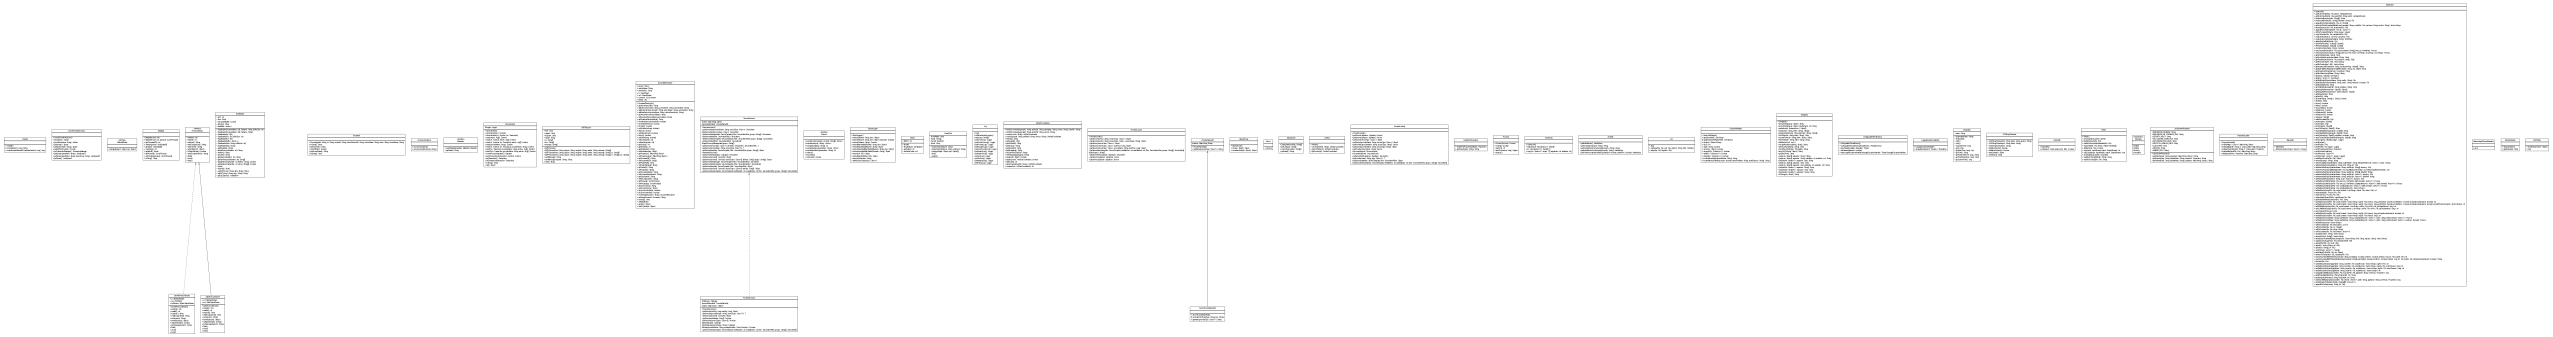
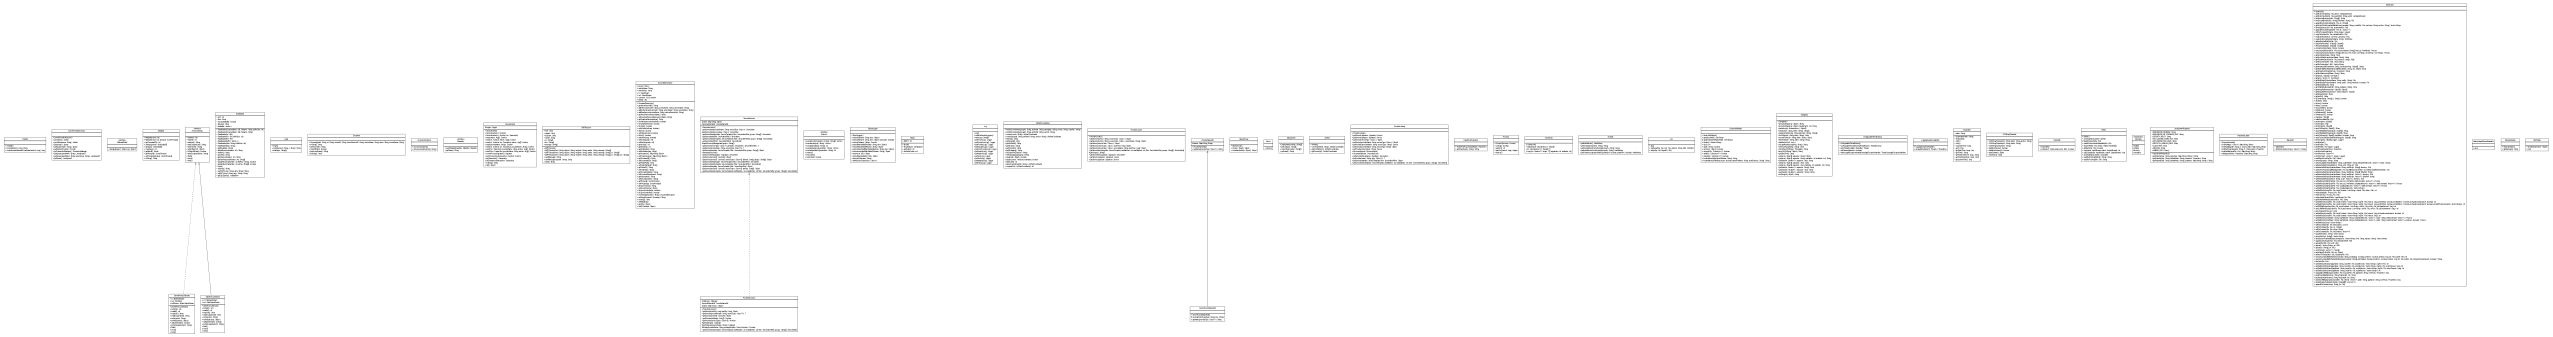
none -> (286, 145)
(948, 145) -> none
